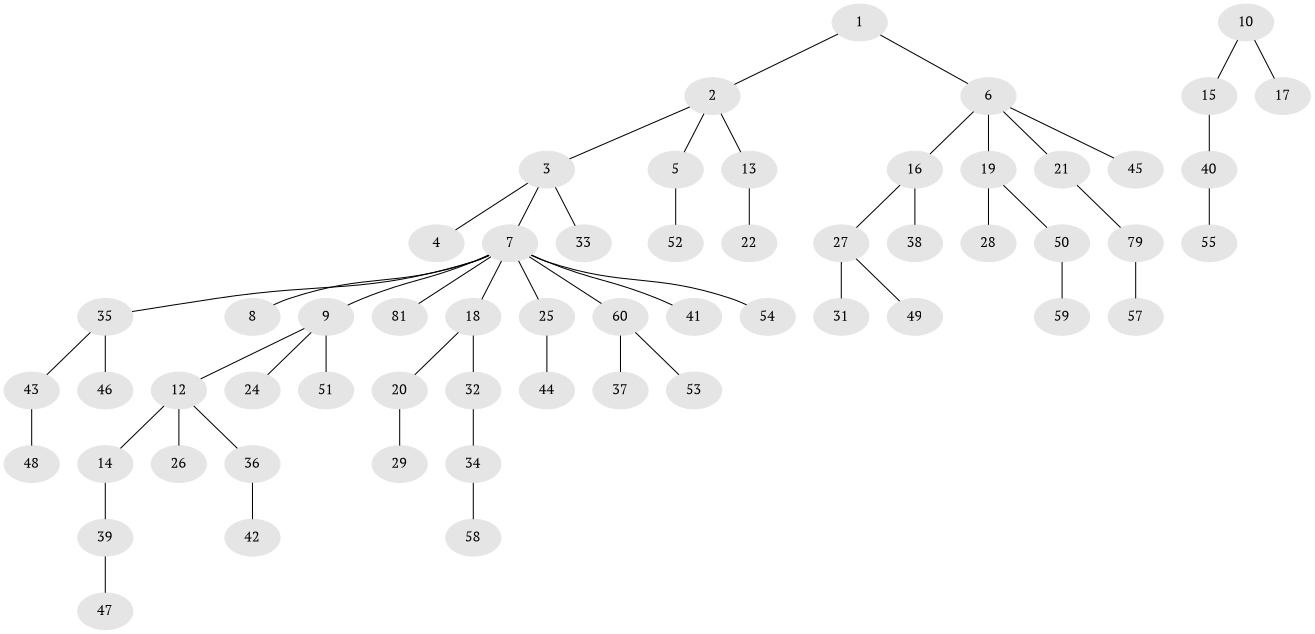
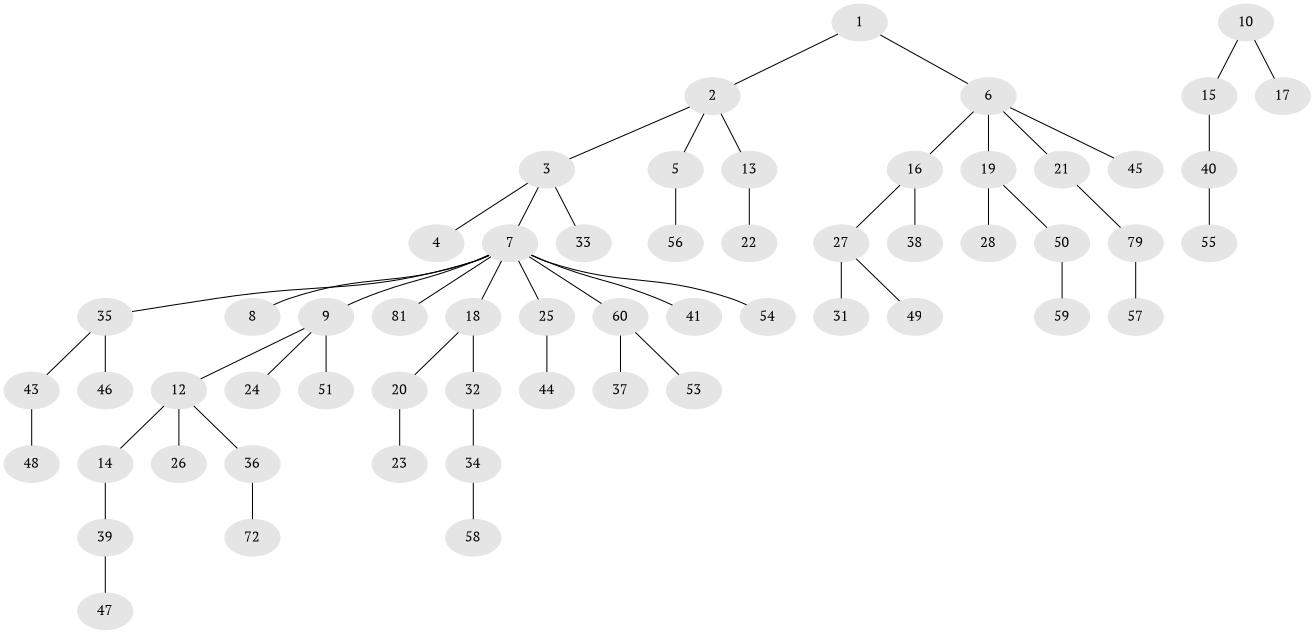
(676, 243) -> (676, 243)
(400, 464) -> (400, 464)
(252, 538) -> (252, 538)
